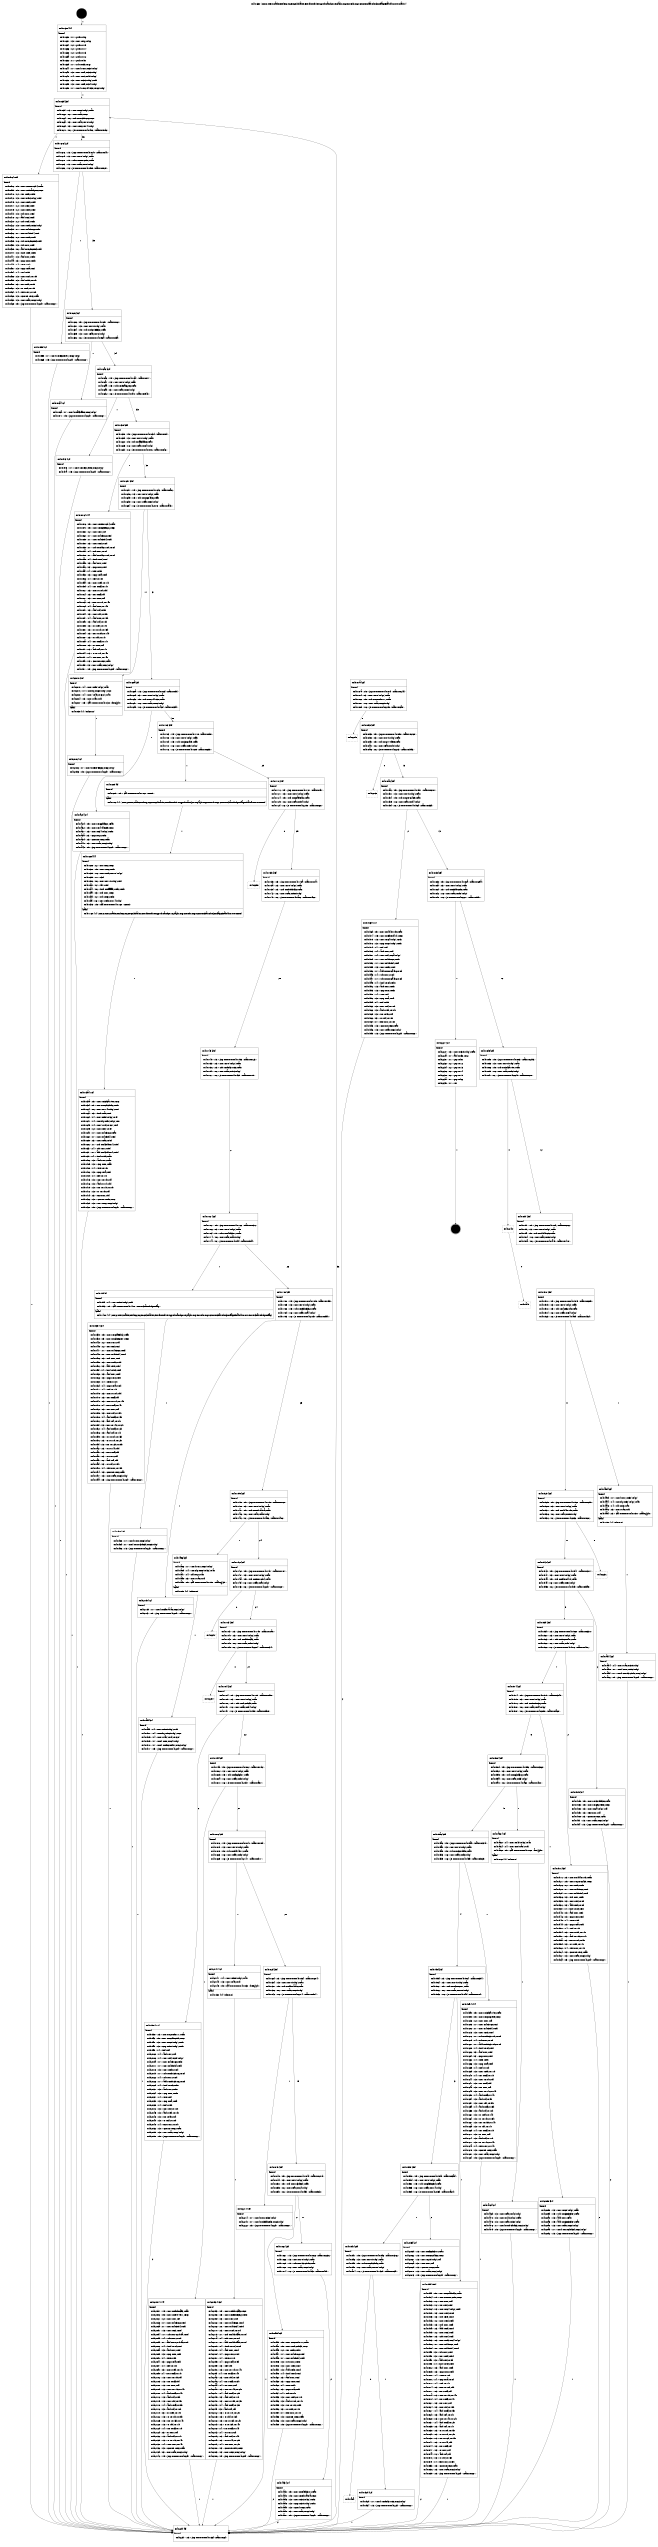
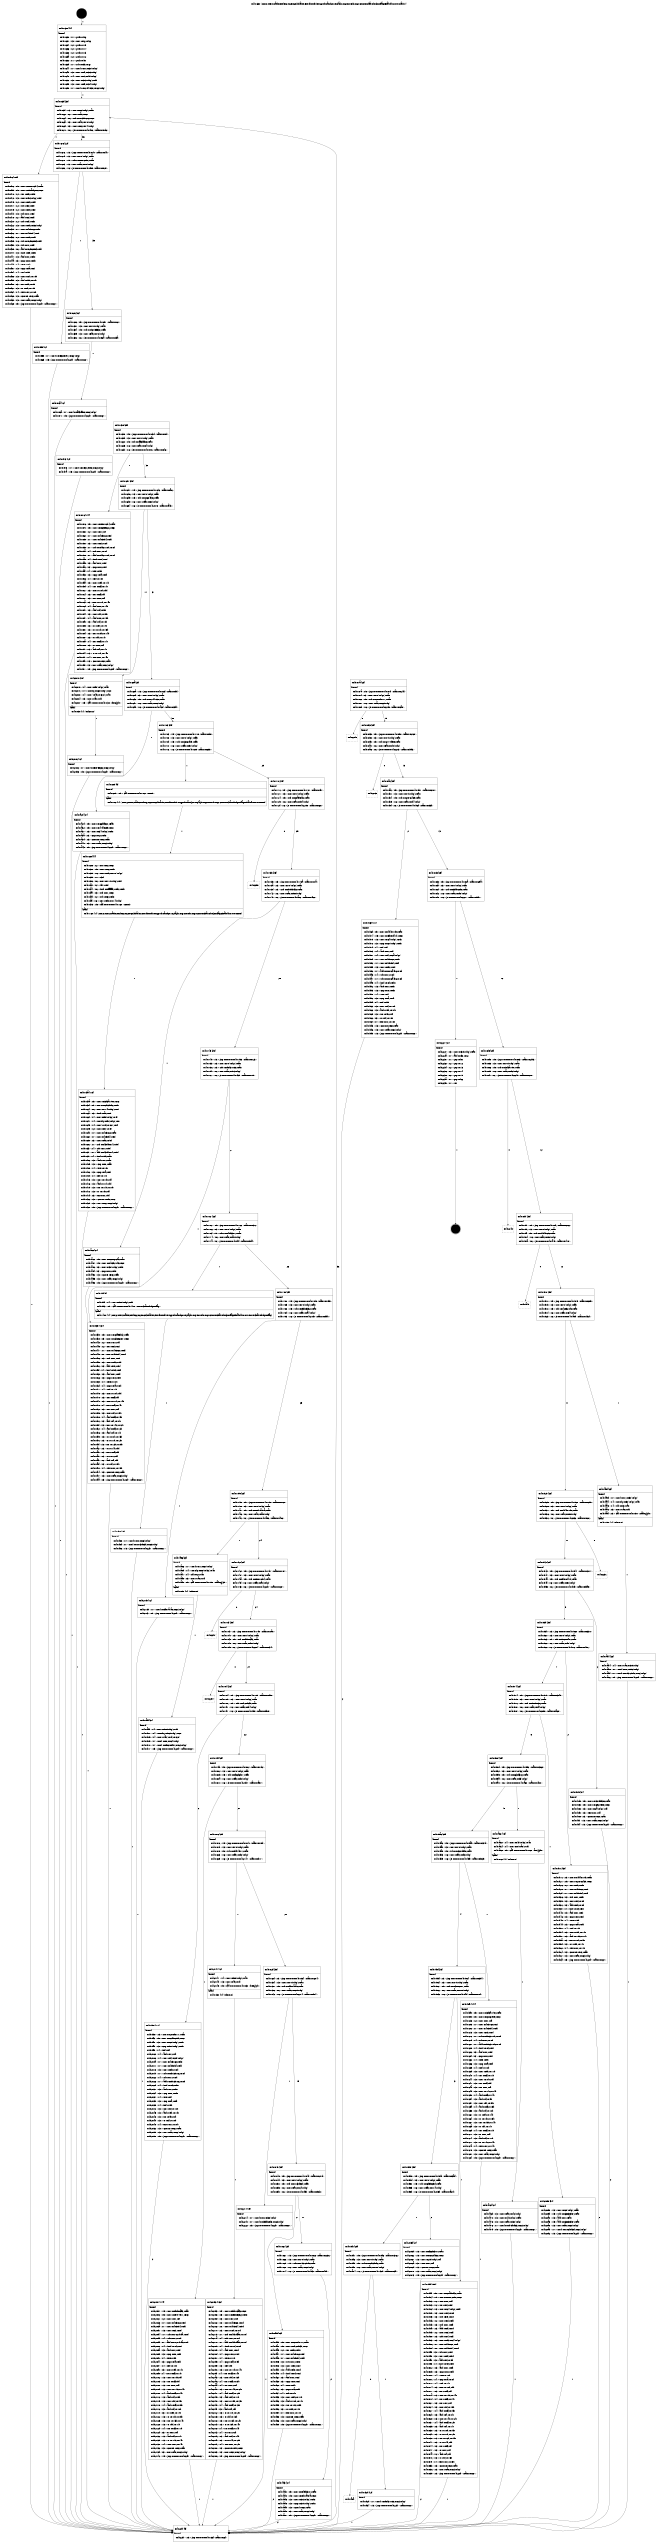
(124, 382) -> none
none -> (383, 716)
none -> (189, 1229)
(516, 1266) -> (533, 1272)
none -> (555, 1266)
none -> (112, 1267)
